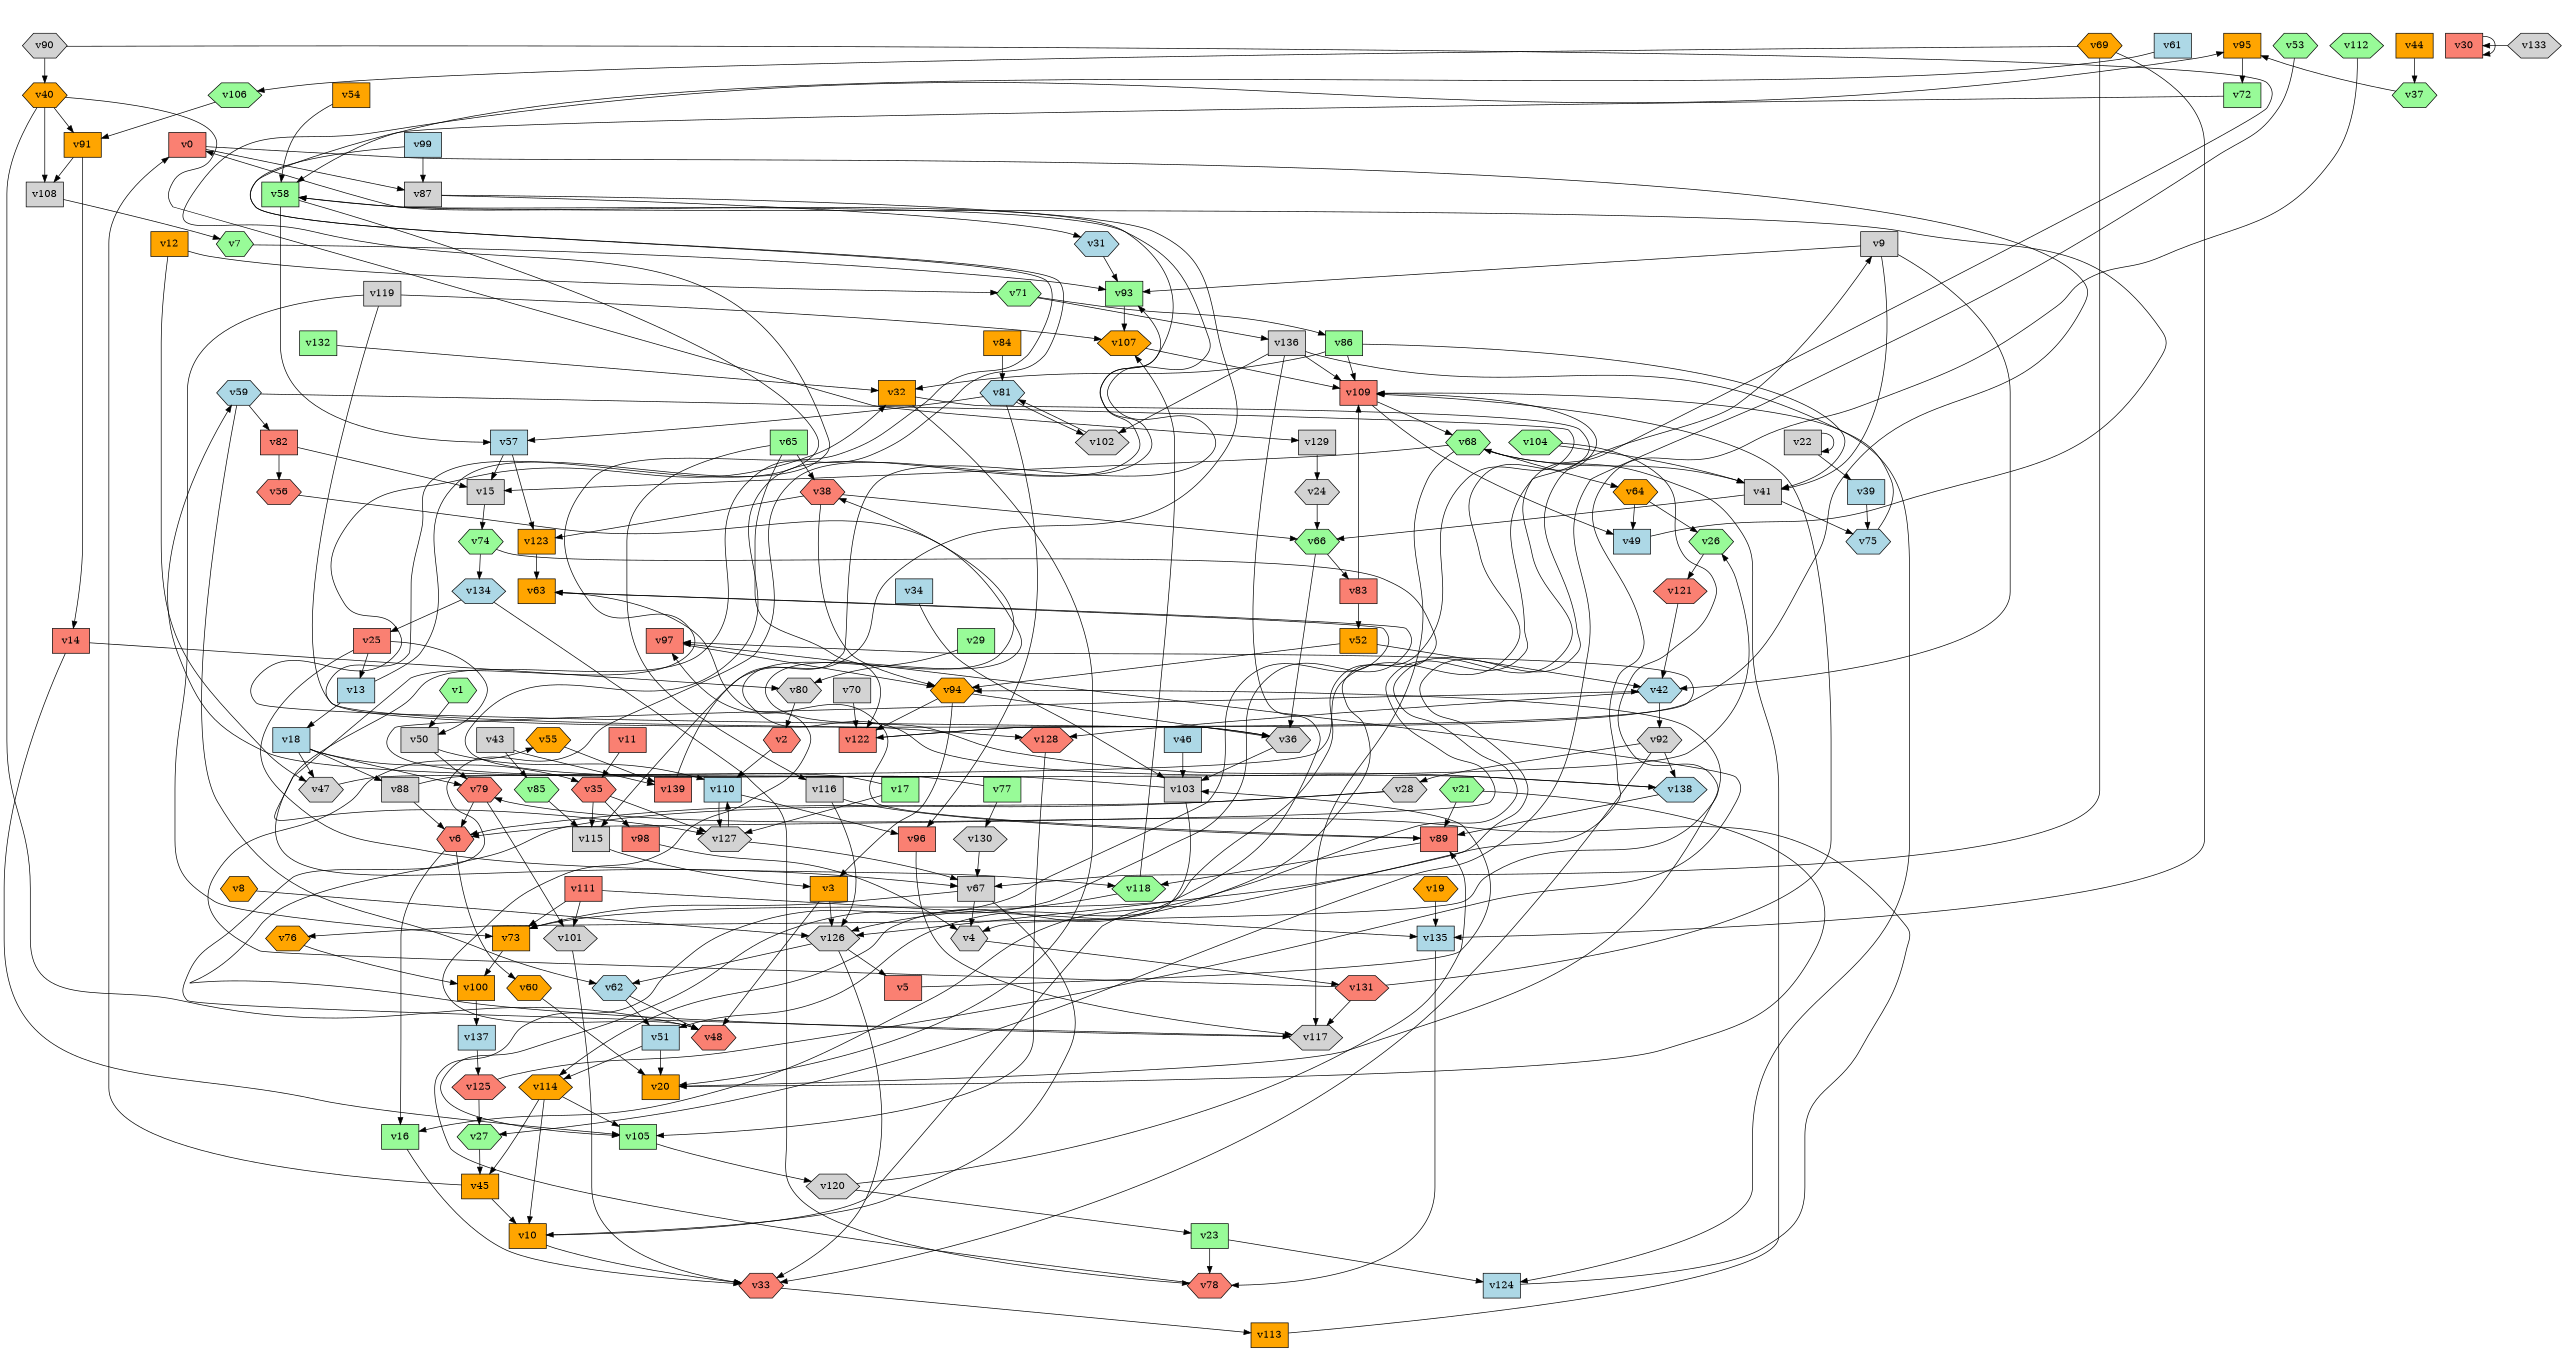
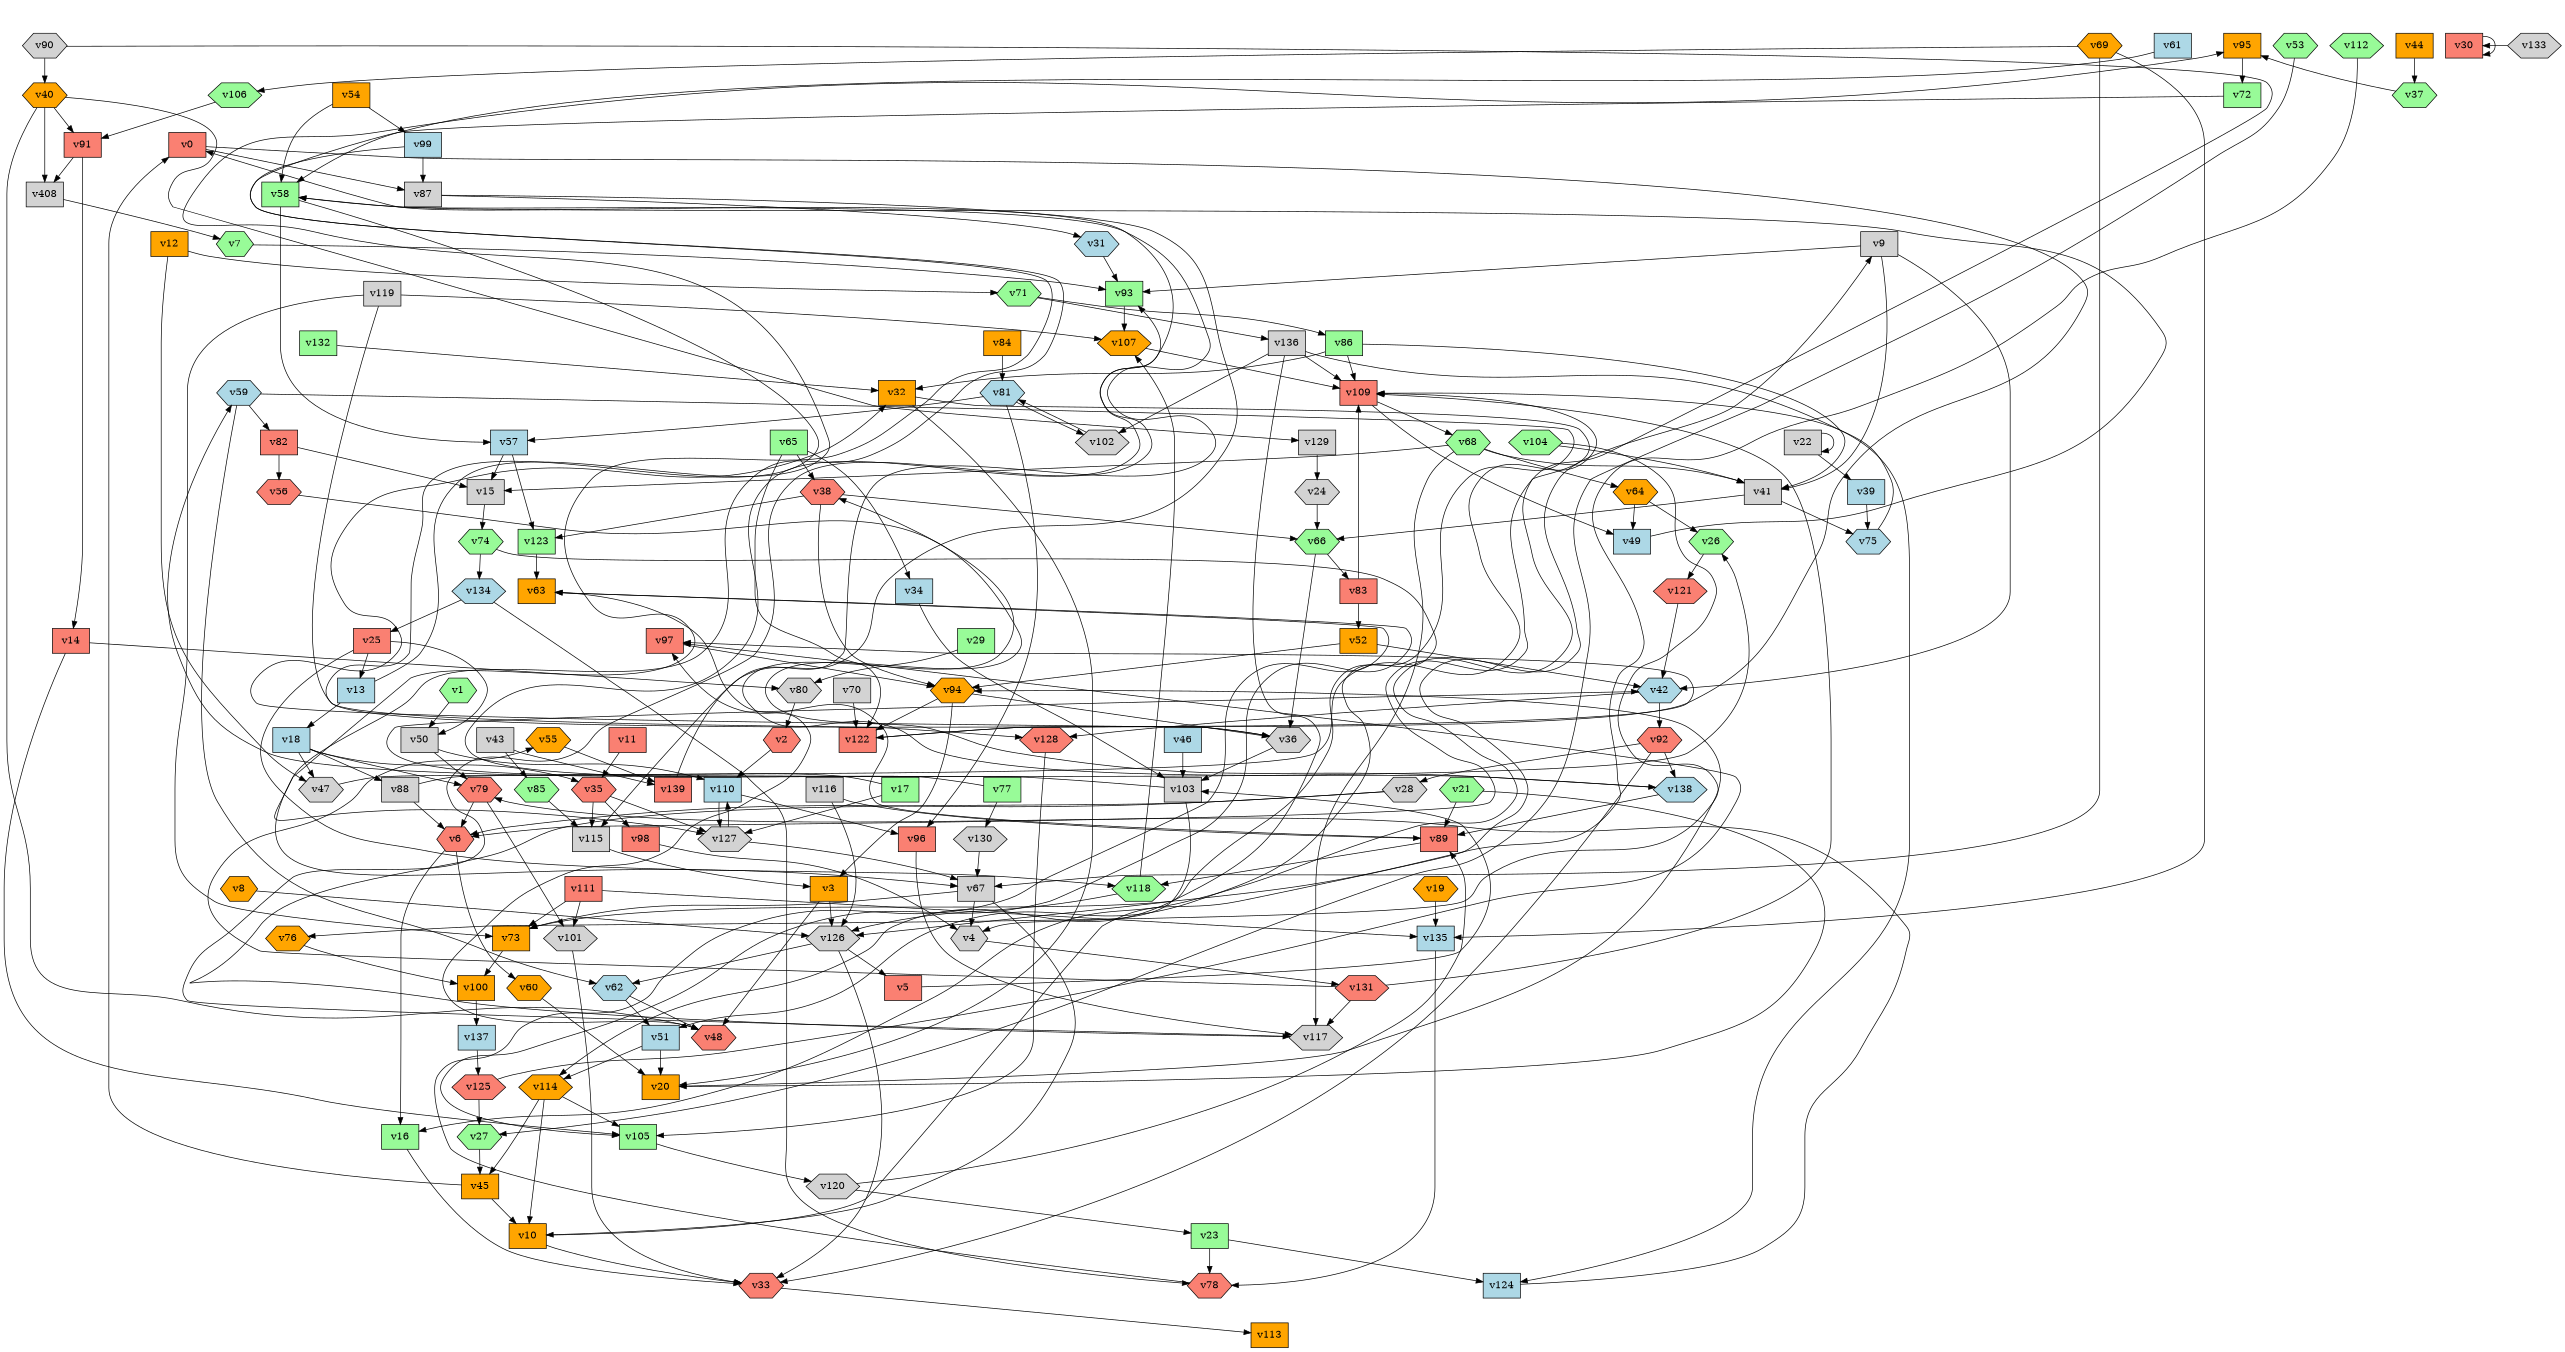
none -> (384, 118)
(83, 145) -> (83, 145)
(45, 194) -> (45, 194)
(537, 542) -> (537, 542)
(628, 608) -> (869, 502)
(1660, 740) -> (1660, 740)
(1779, 1036) -> none
